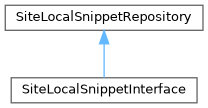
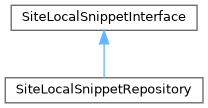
(104, 61) -> (104, 61)
